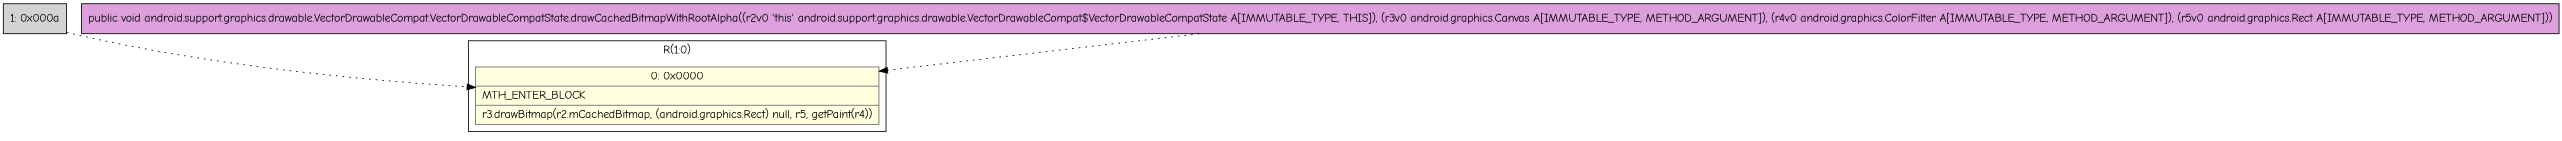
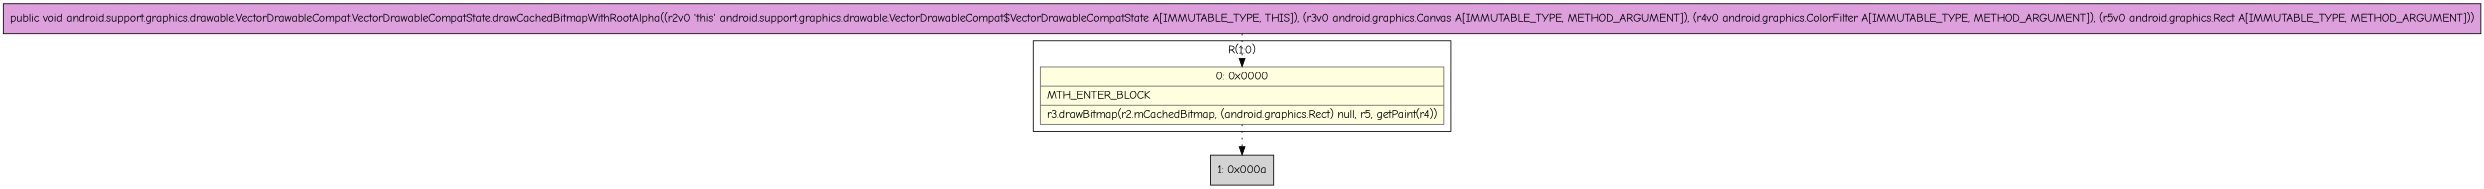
(266, 68) -> (1242, 137)
